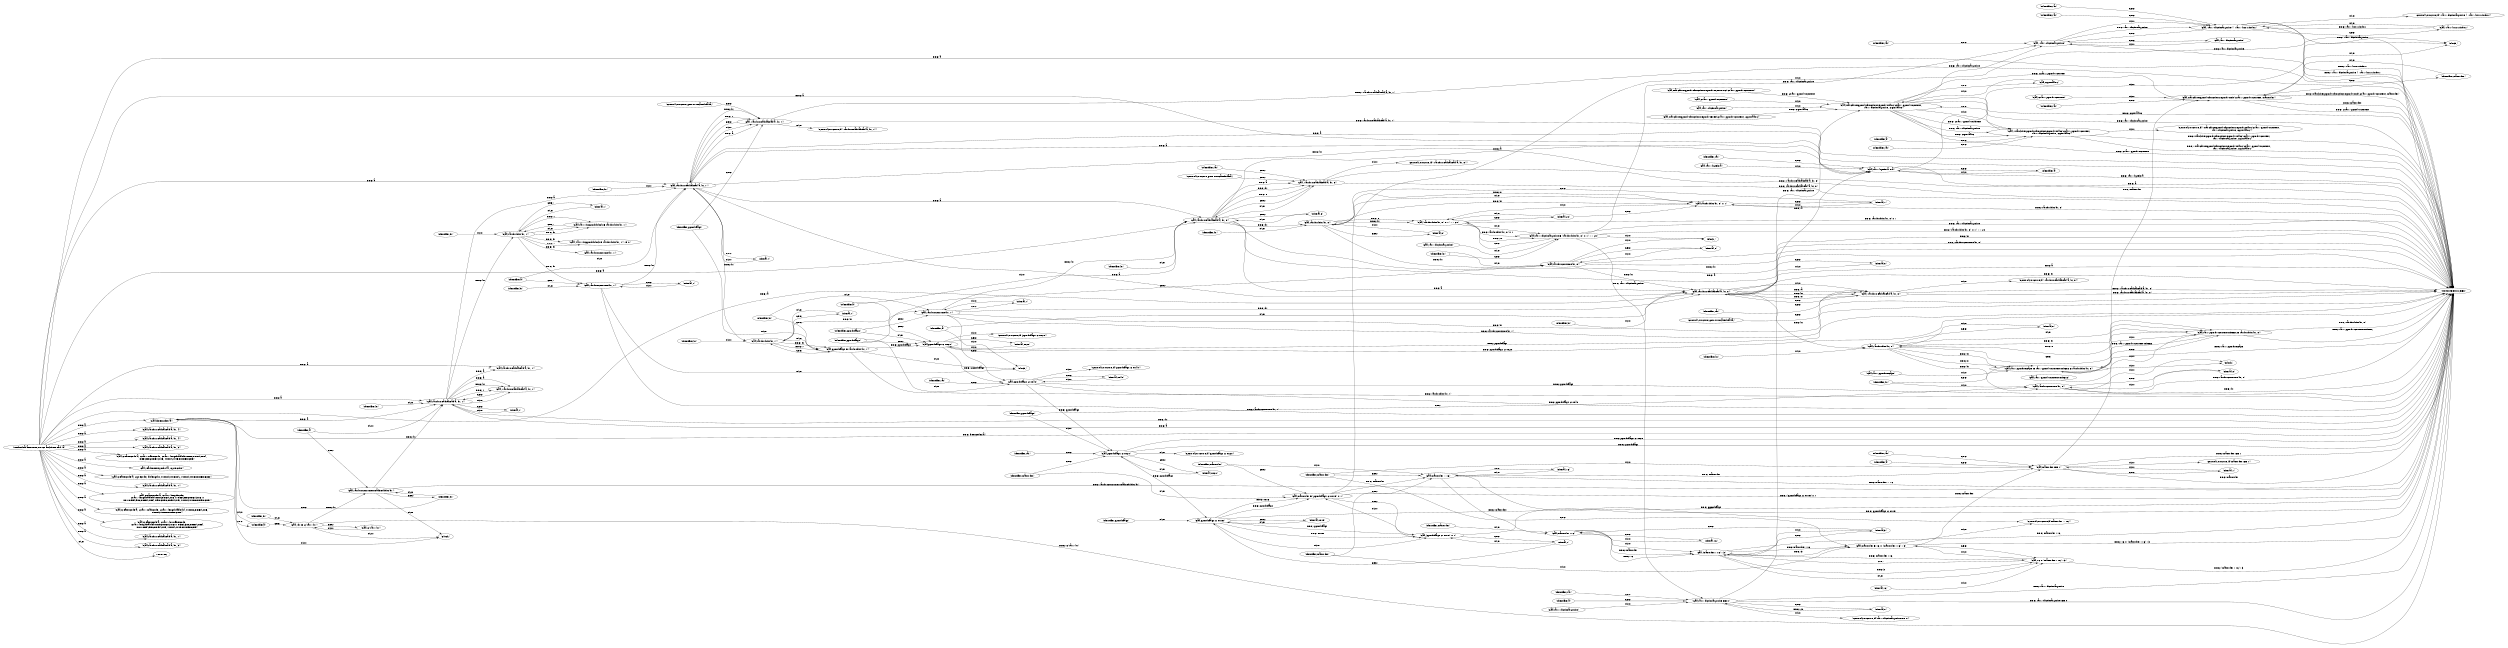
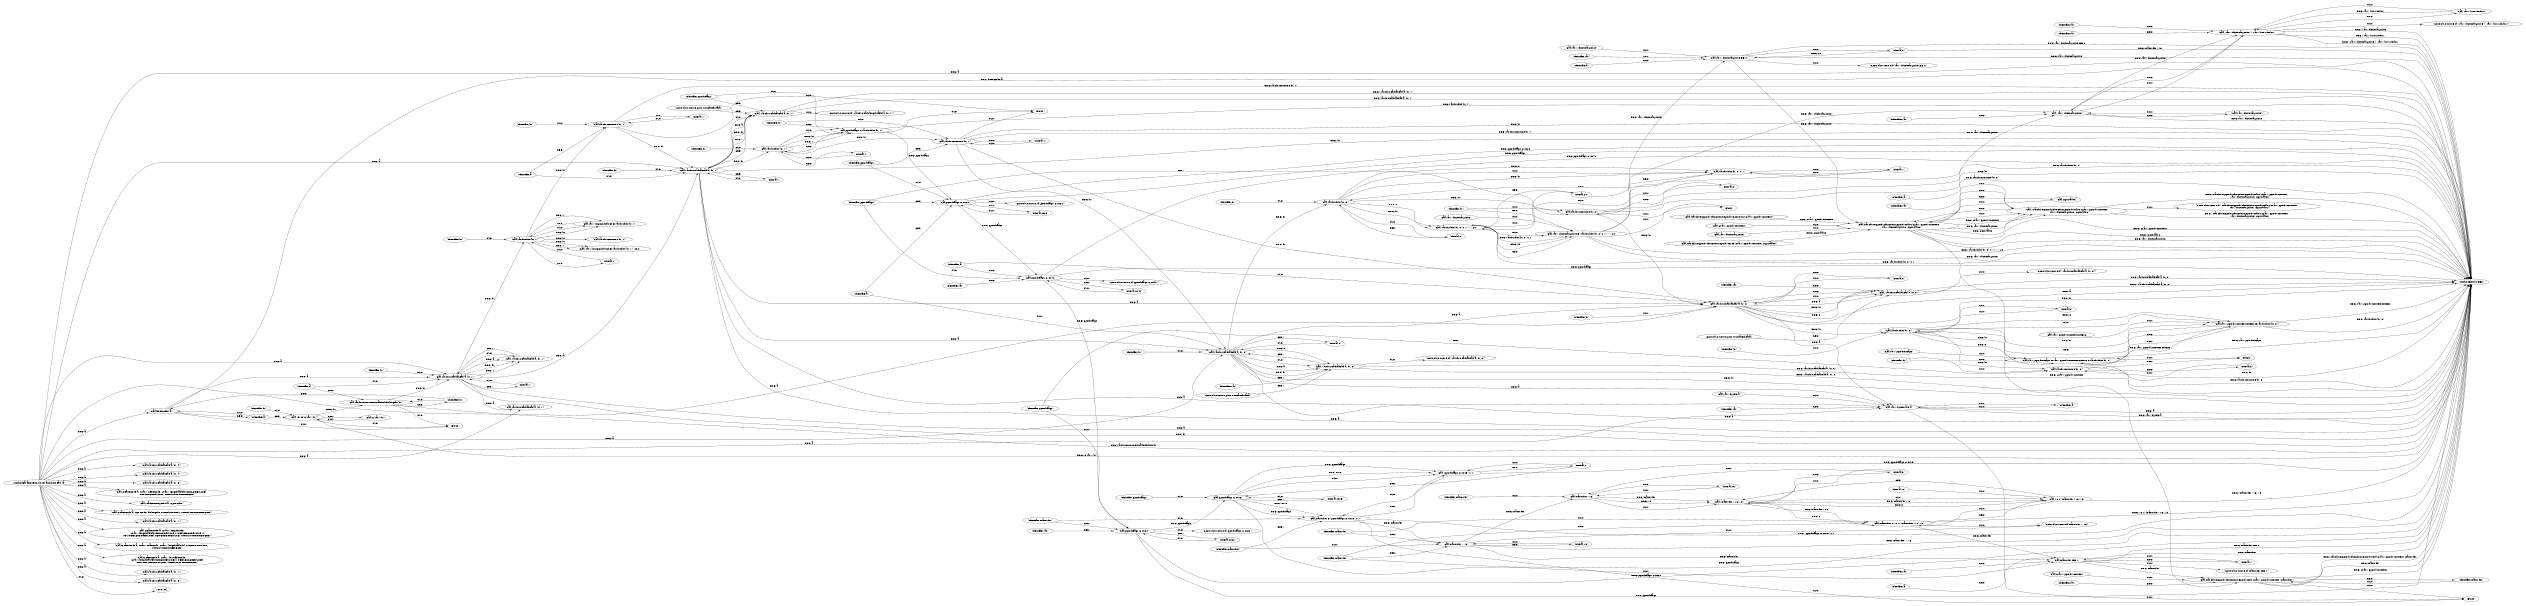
(848, 129) -> (861, 113)
(371, 491) -> (376, 403)
(2177, 532) -> (2279, 50)
